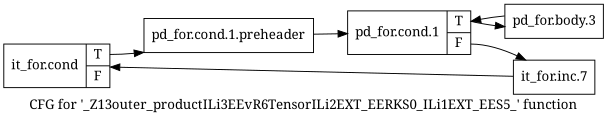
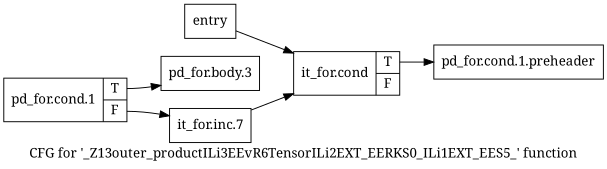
(493, 17) -> none
none -> (210, 21)
(326, 34) -> none
